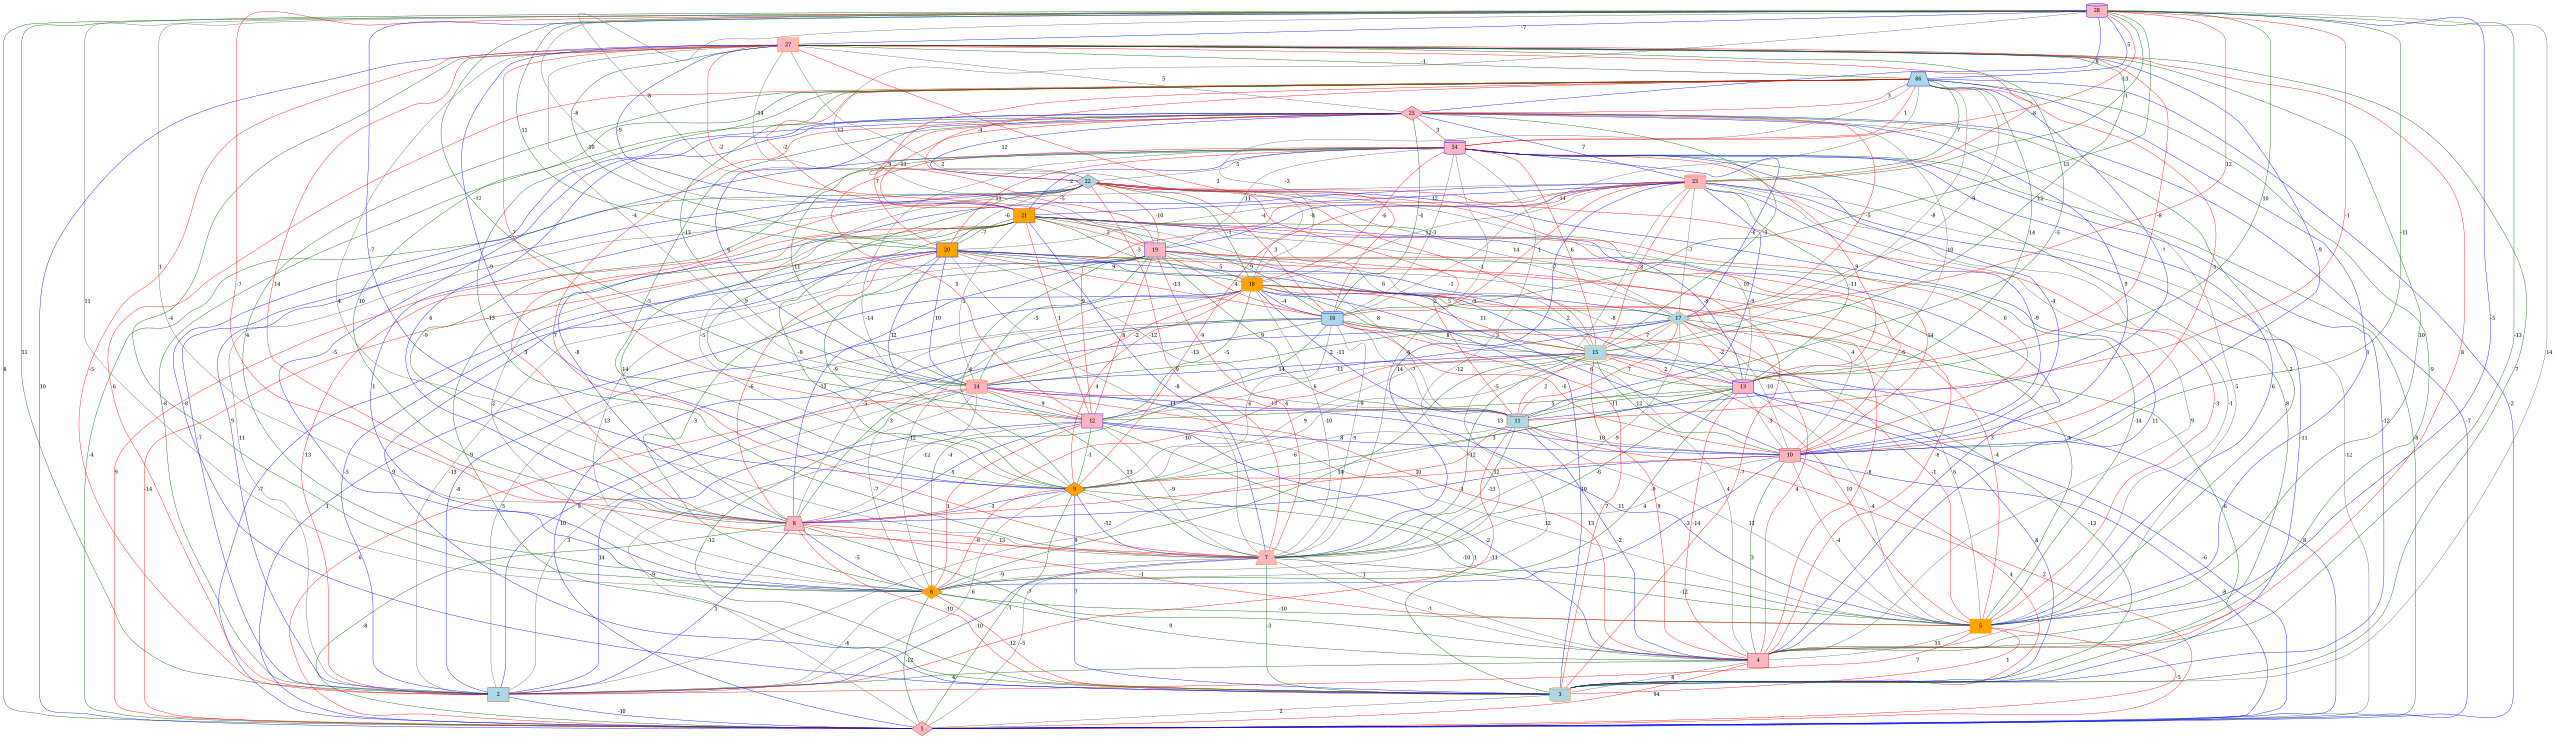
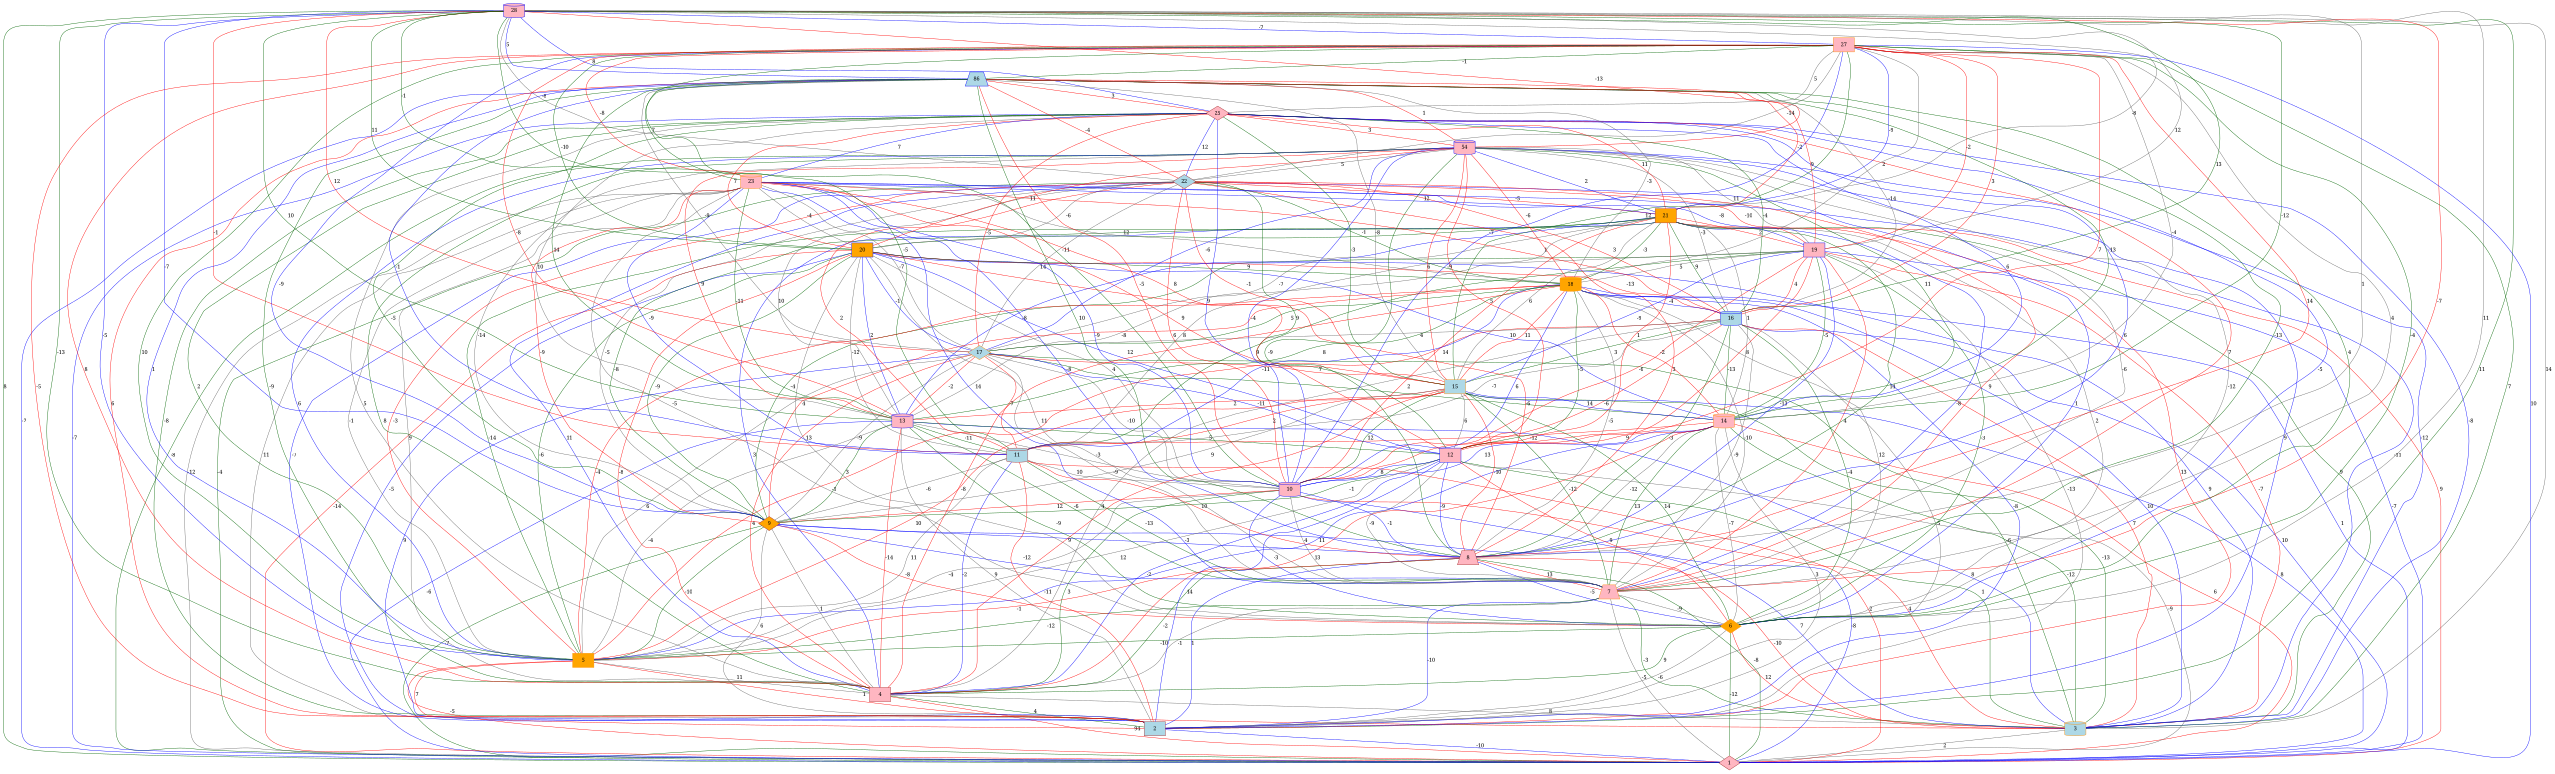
(1227, 446) -> (1354, 335)
(1790, 455) -> (1290, 489)
(948, 506) -> (1611, 541)
